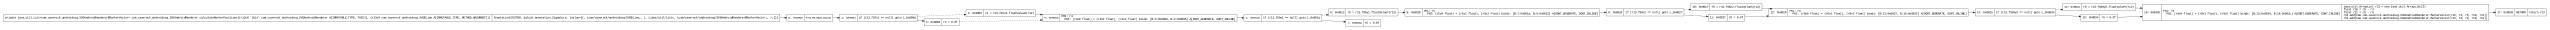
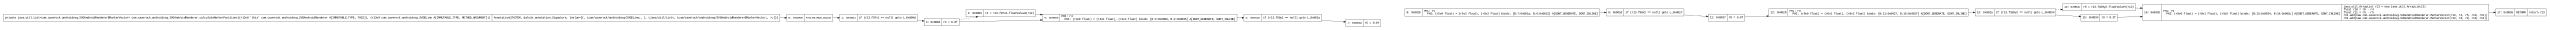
(1726, 7) -> none
(1363, 12) -> none
(941, 15) -> (968, 18)
(1000, 21) -> (1000, 21)
